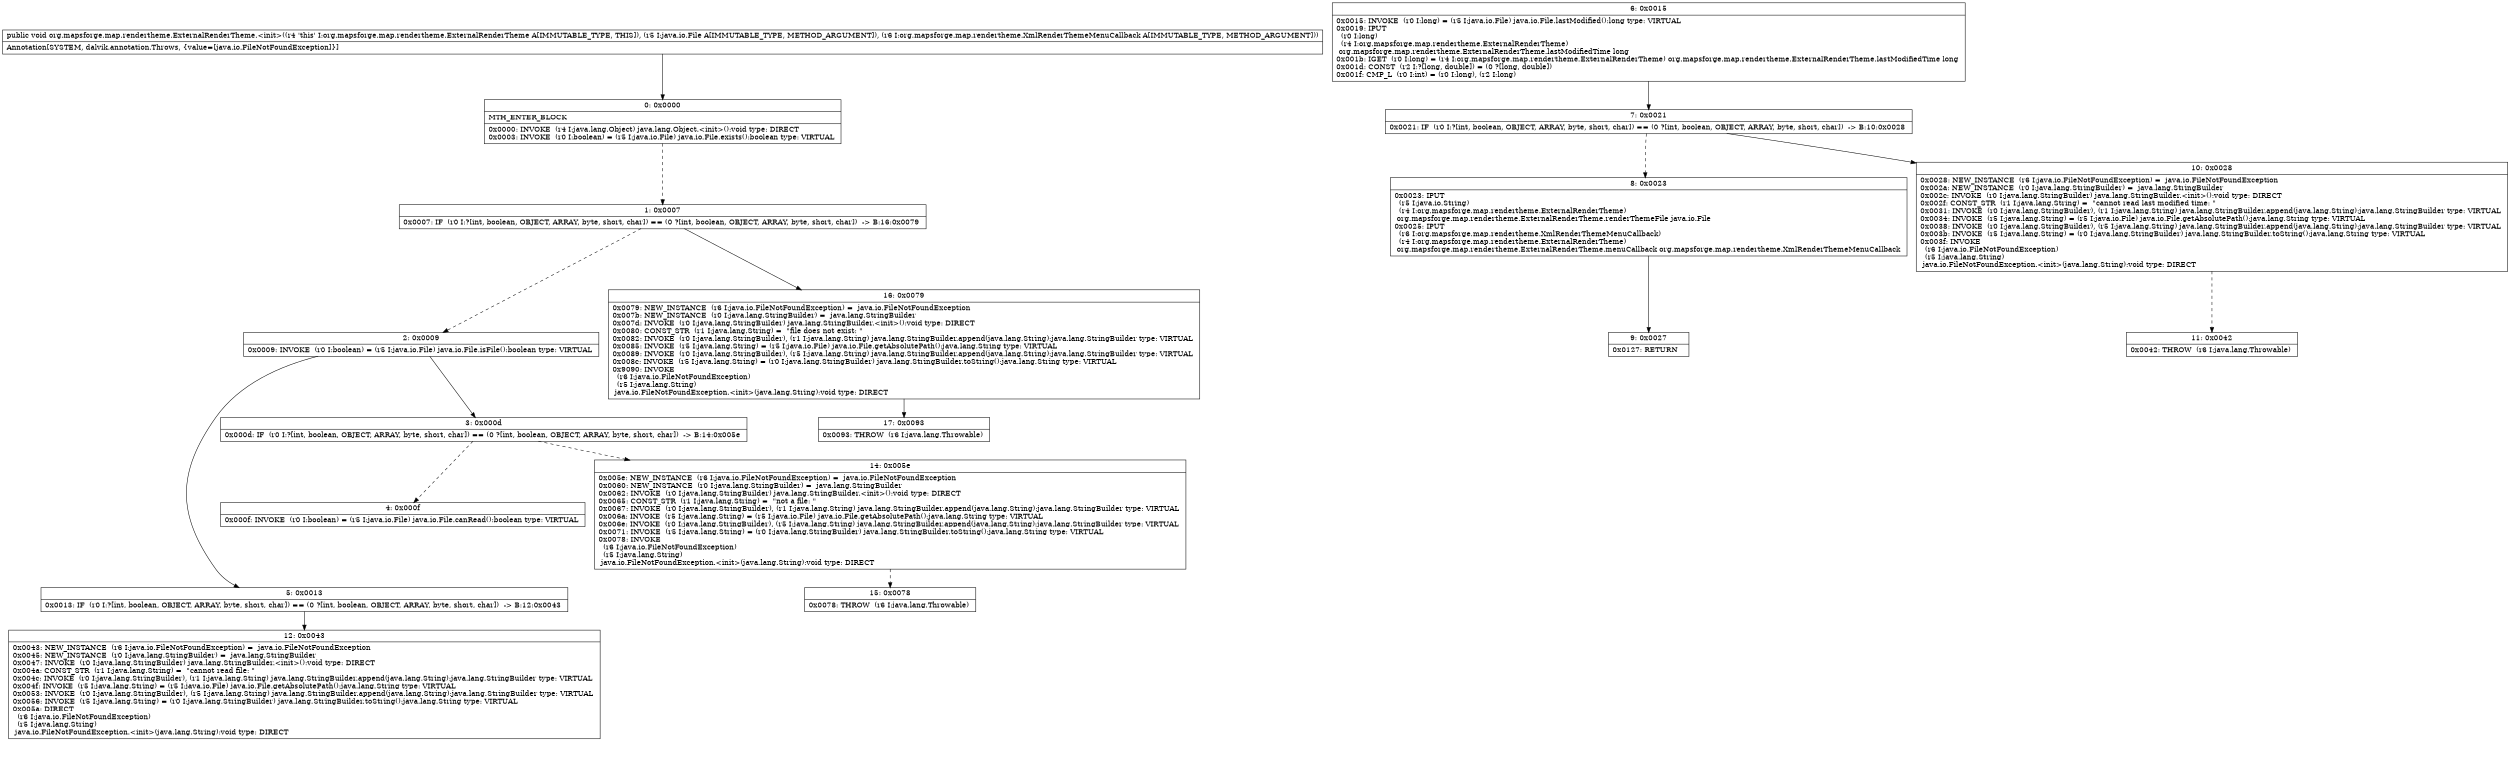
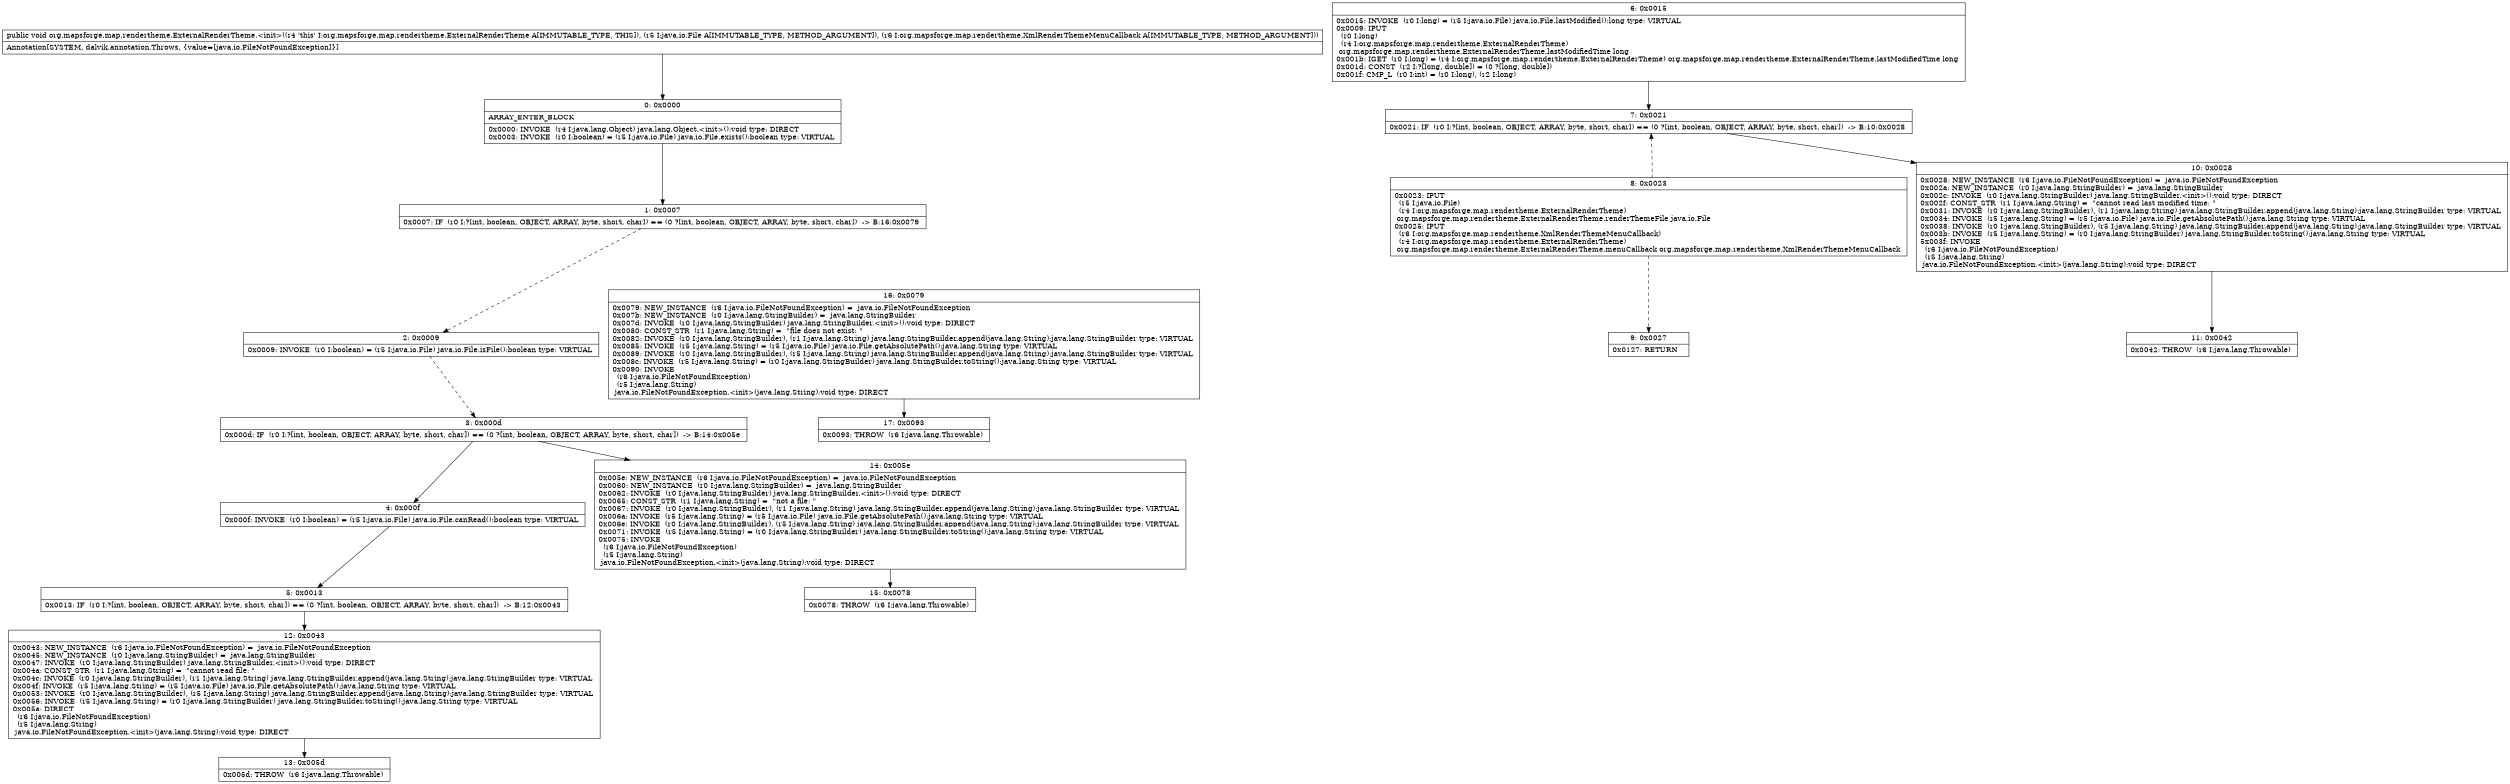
(1364, 29) -> (1364, 29)
(528, 117) -> (531, 117)
(1645, 153) -> (1652, 158)
(663, 172) -> (663, 172)
(1432, 203) -> (1427, 203)
(1953, 242) -> (1953, 242)
(741, 258) -> none
(1649, 292) -> (1649, 292)
(2212, 299) -> (2212, 299)
(646, 370) -> (646, 370)
(451, 385) -> (451, 385)
(198, 447) -> (356, 555)
(582, 450) -> (582, 450)
(445, 470) -> (445, 470)
(632, 540) -> (632, 540)
(890, 576) -> (890, 576)
none -> (304, 769)
